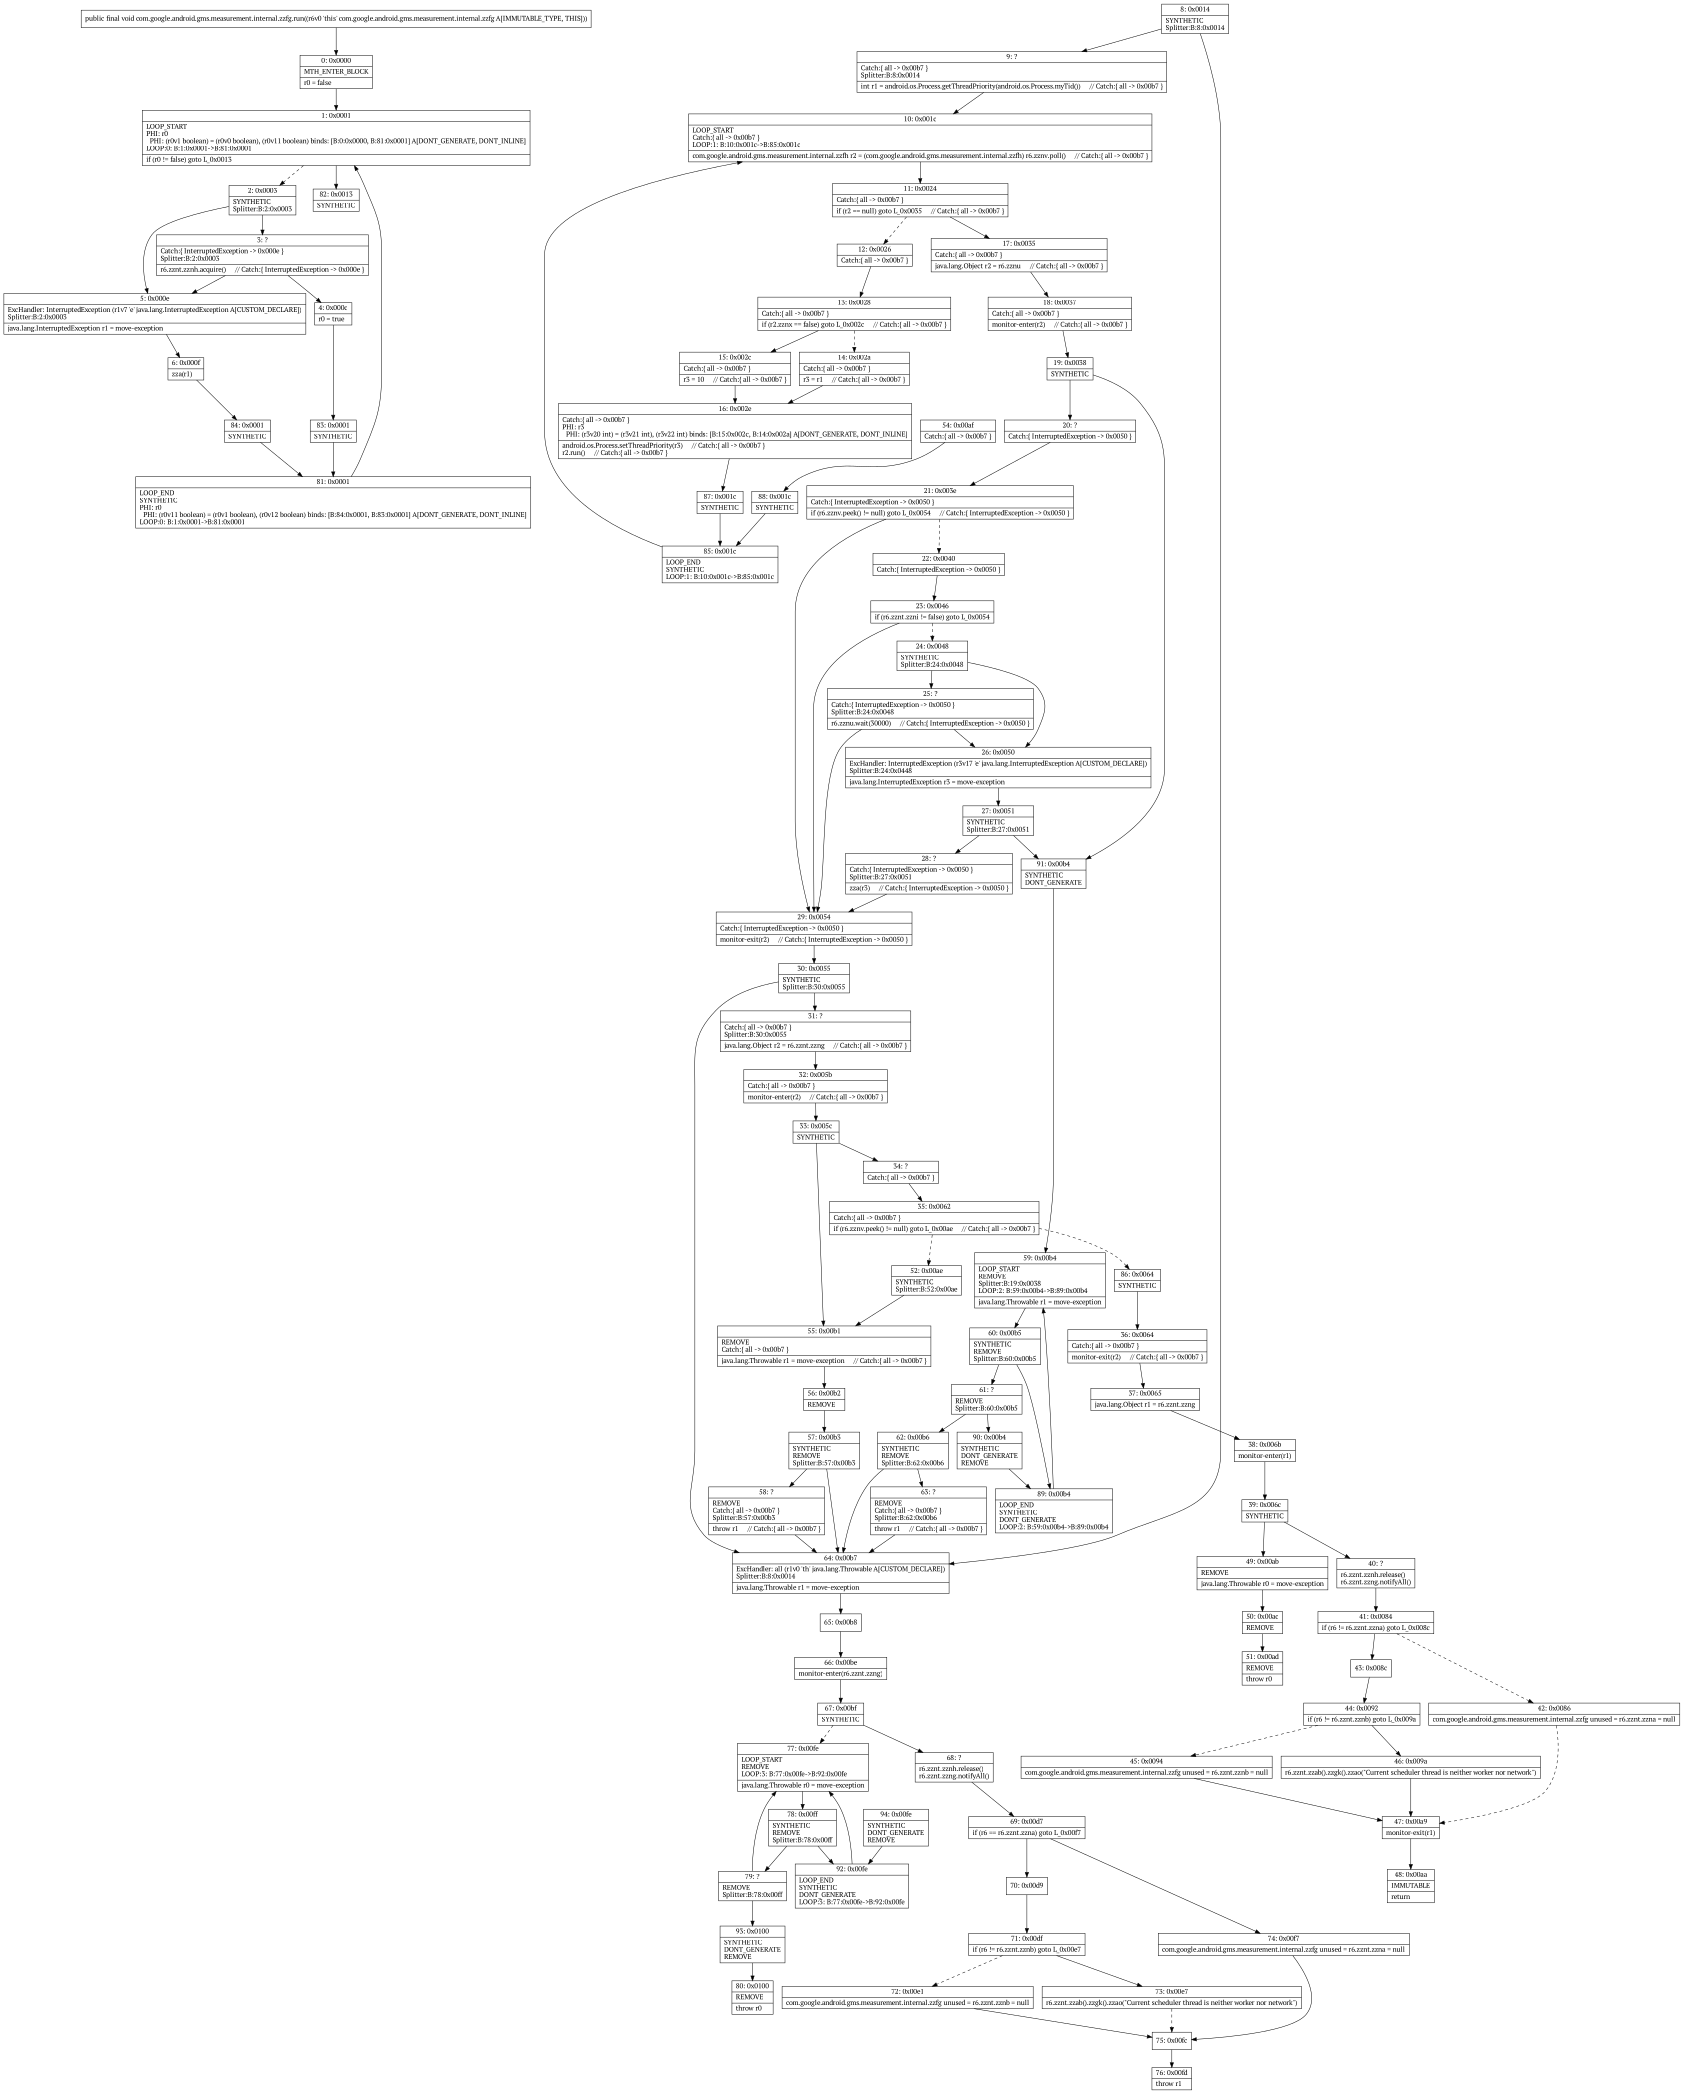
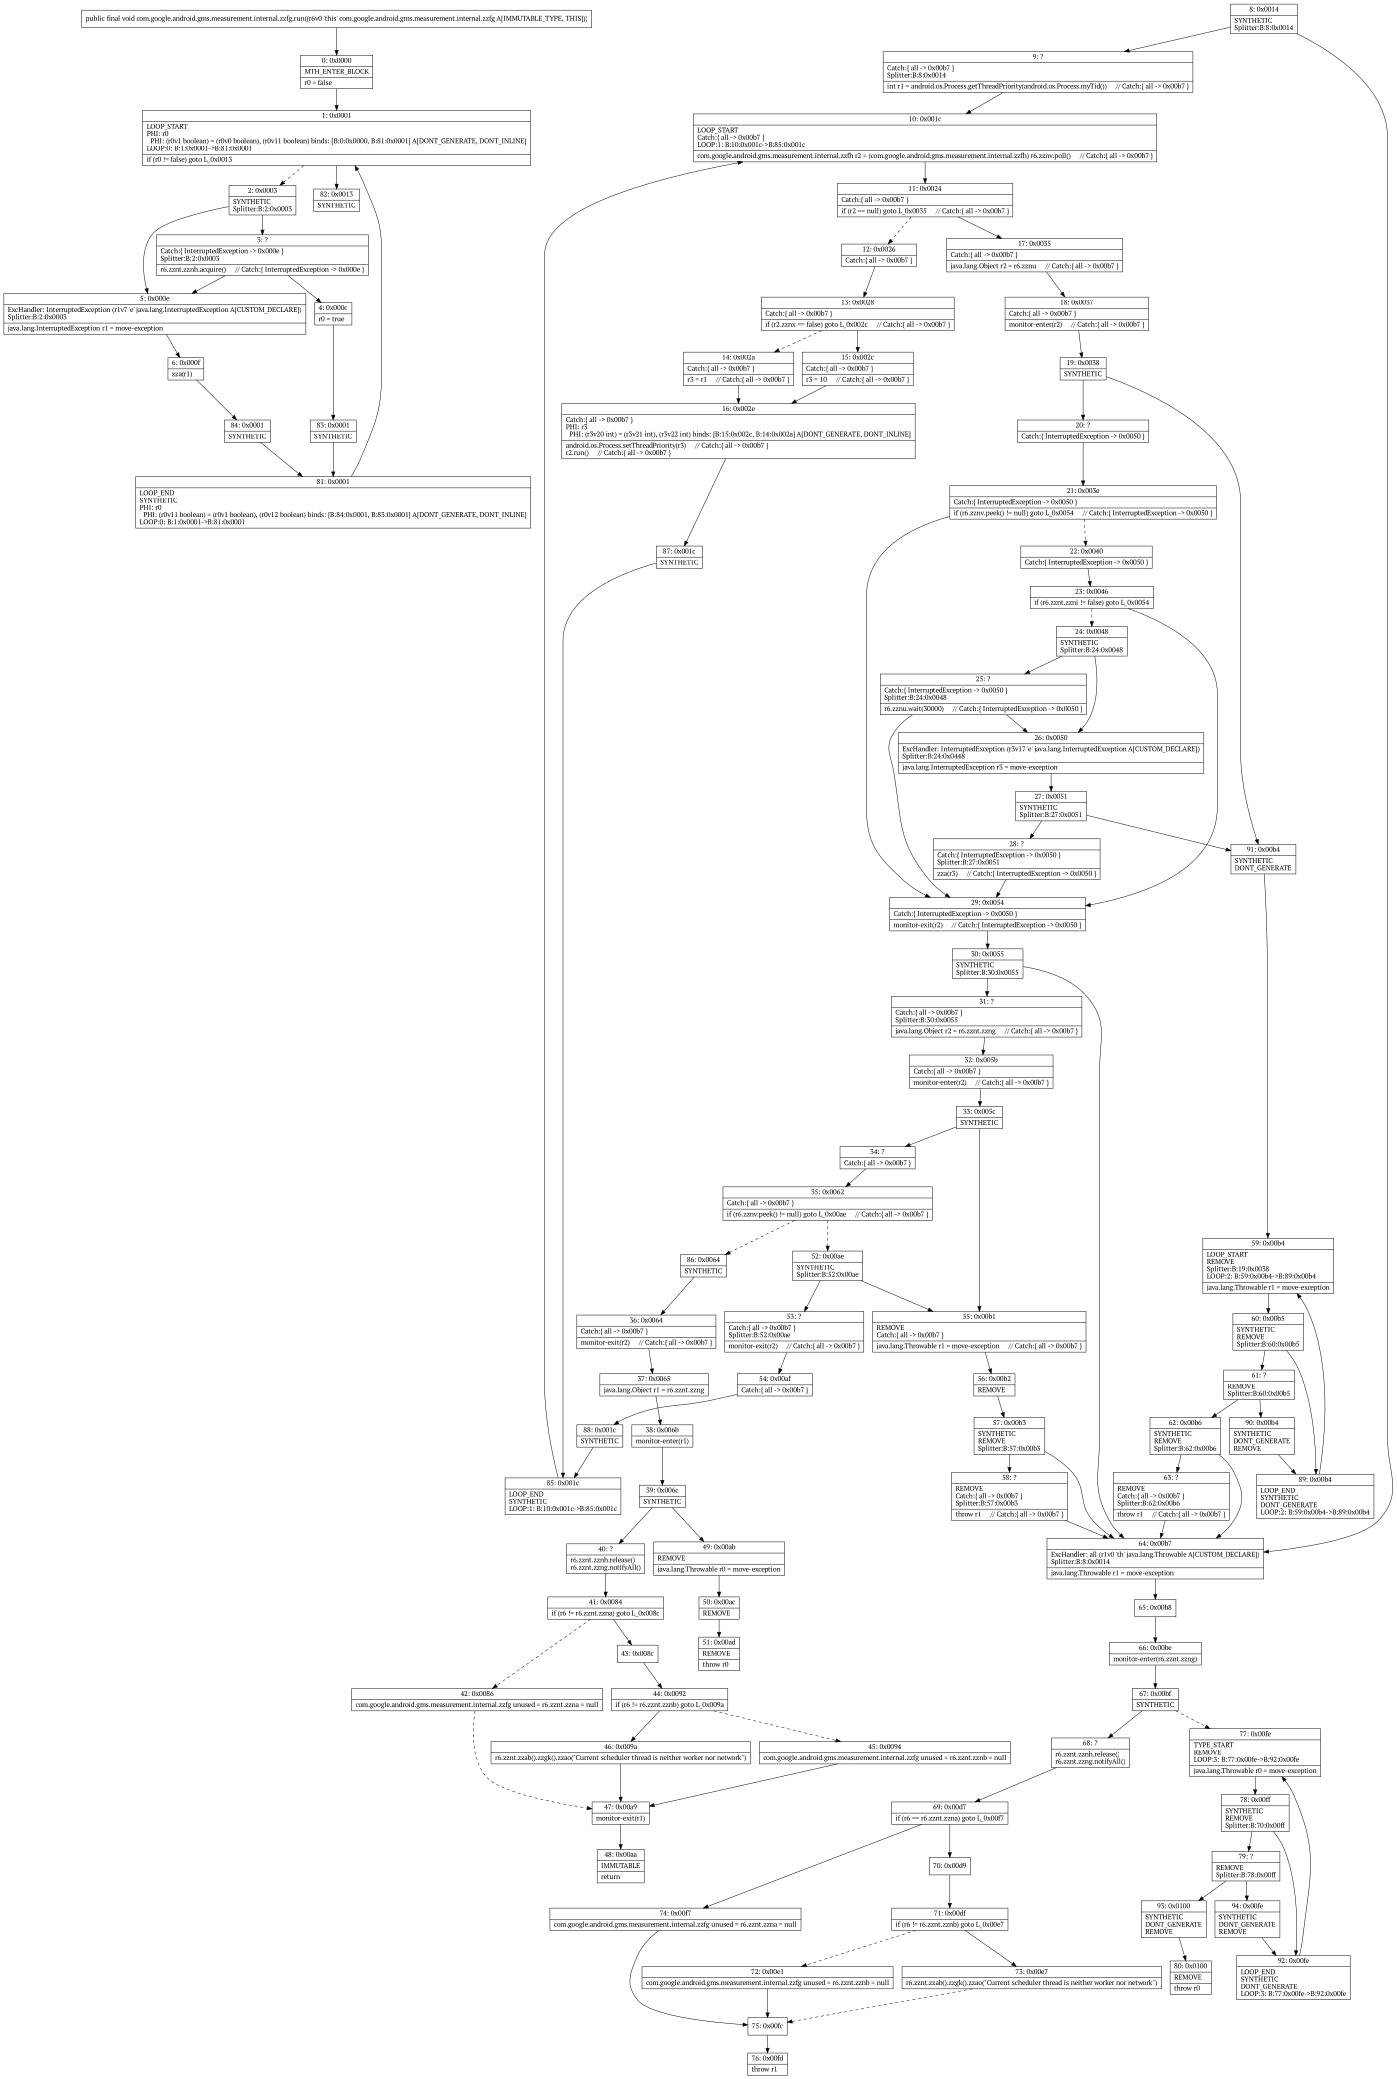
none -> (794, 1332)
(762, 1760) -> (1214, 1745)
(757, 1831) -> (1247, 1888)
(802, 1840) -> (1255, 1826)
